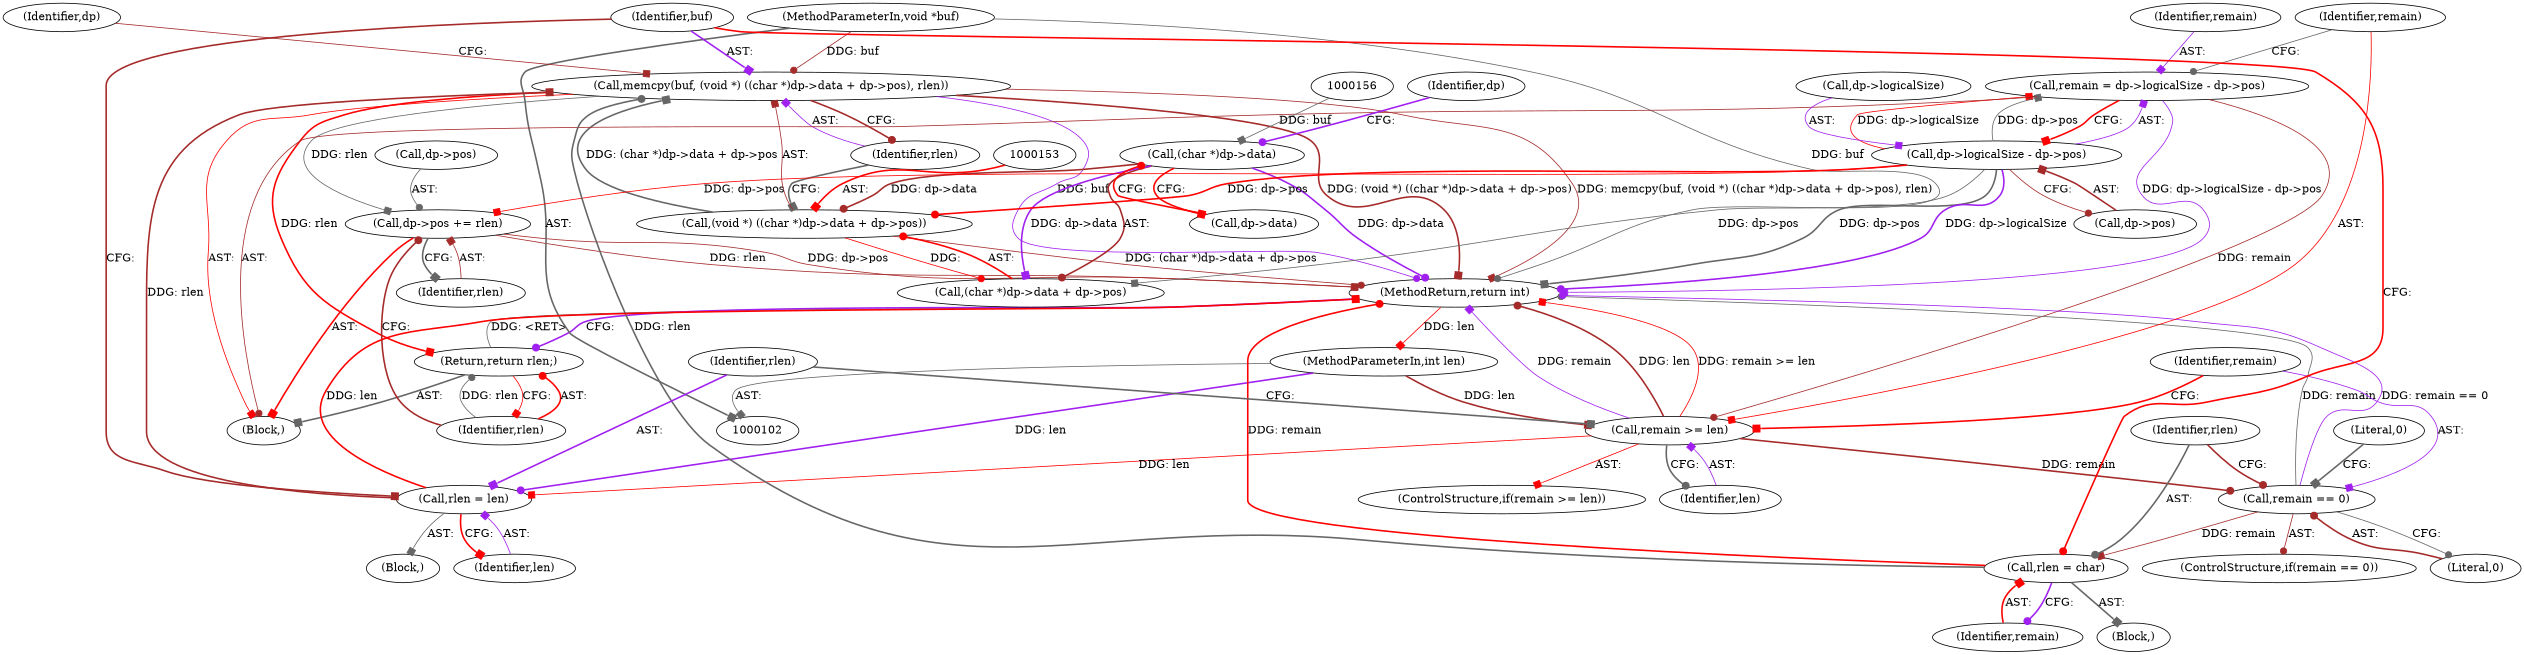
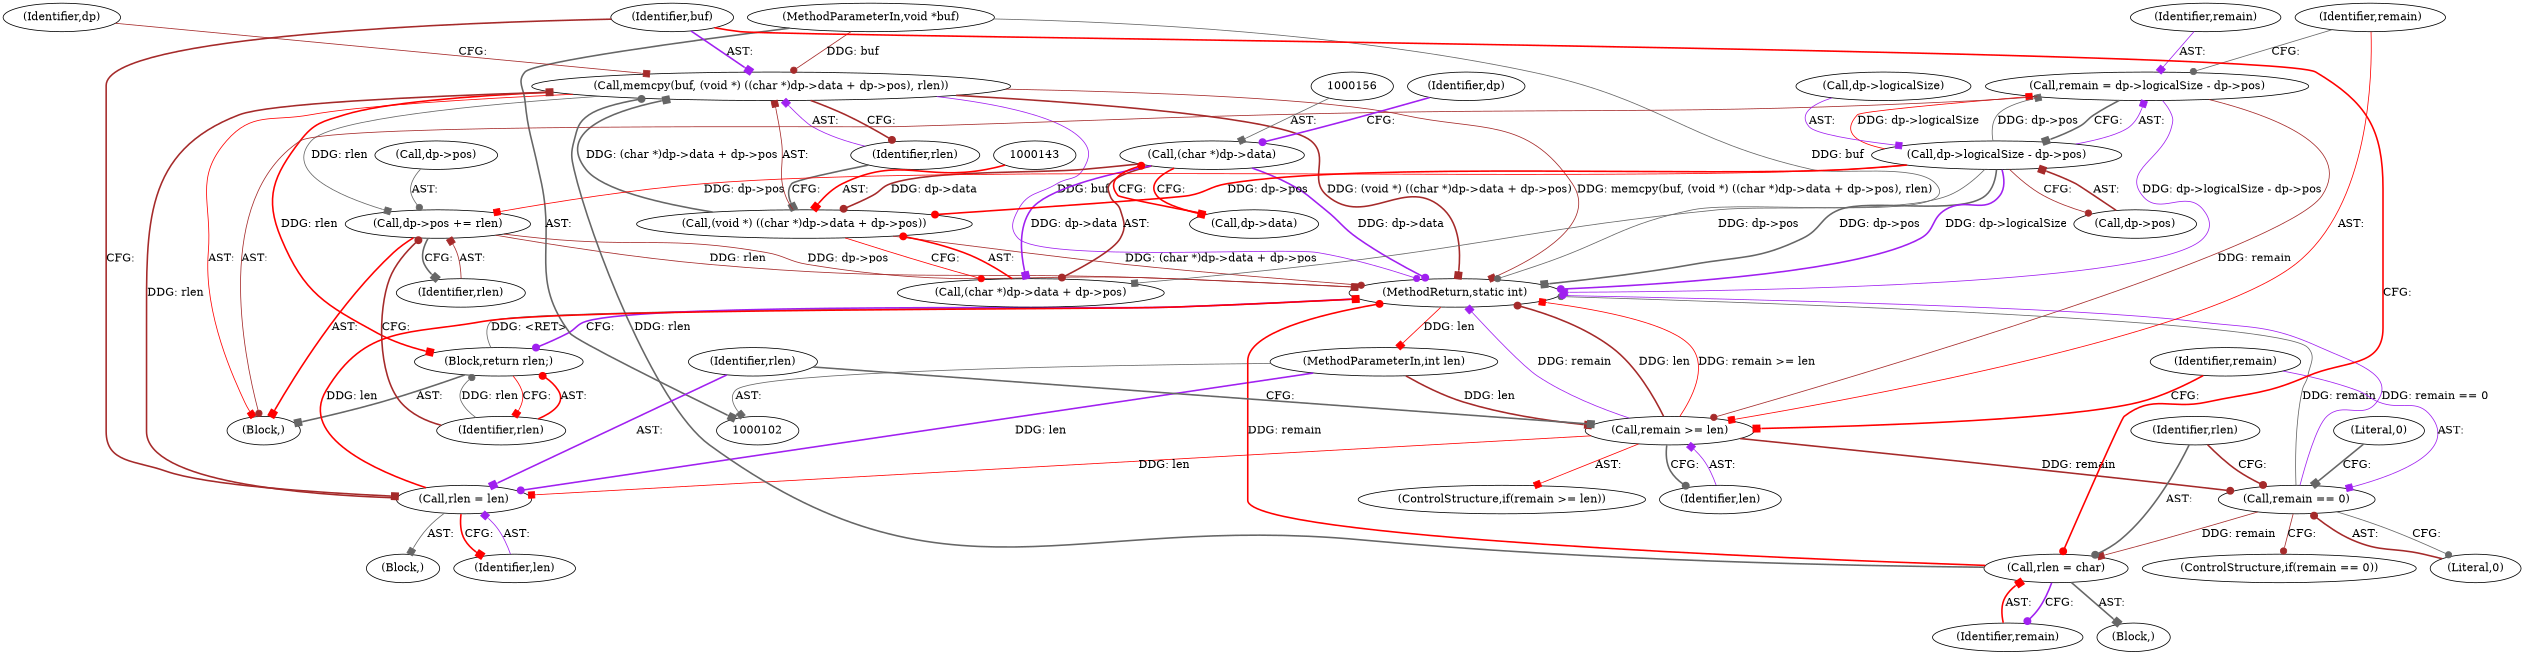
(1306, 121) -> (1306, 121)
(2086, 122) -> (2086, 122)
(1035, 155) -> (1035, 155)
(947, 258) -> (947, 258)
(1455, 293) -> (1455, 293)
(499, 362) -> (499, 362)
(2304, 534) -> (2304, 534)
